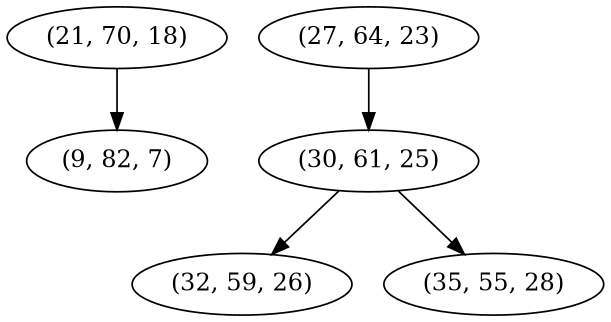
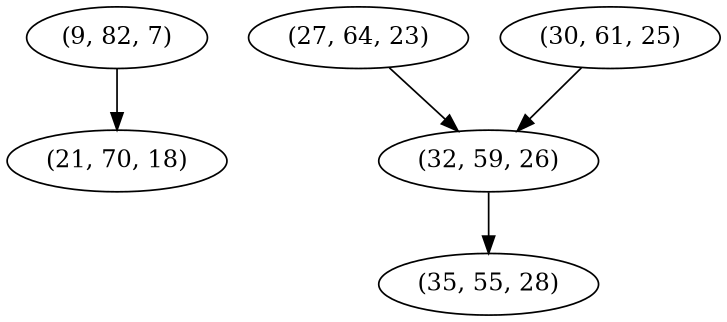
(117, 91) -> (117, 91)
(369, 91) -> (417, 94)
(425, 217) -> (489, 214)
